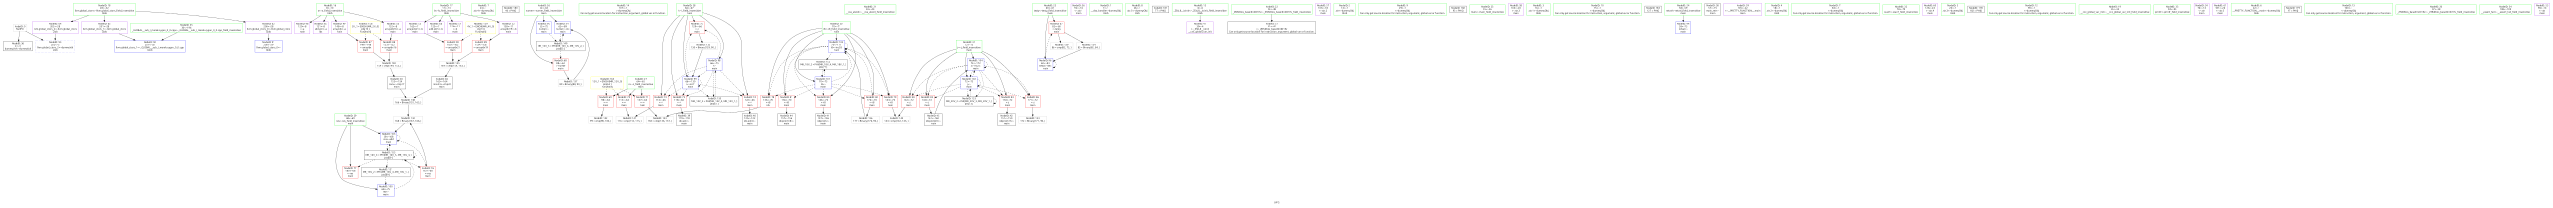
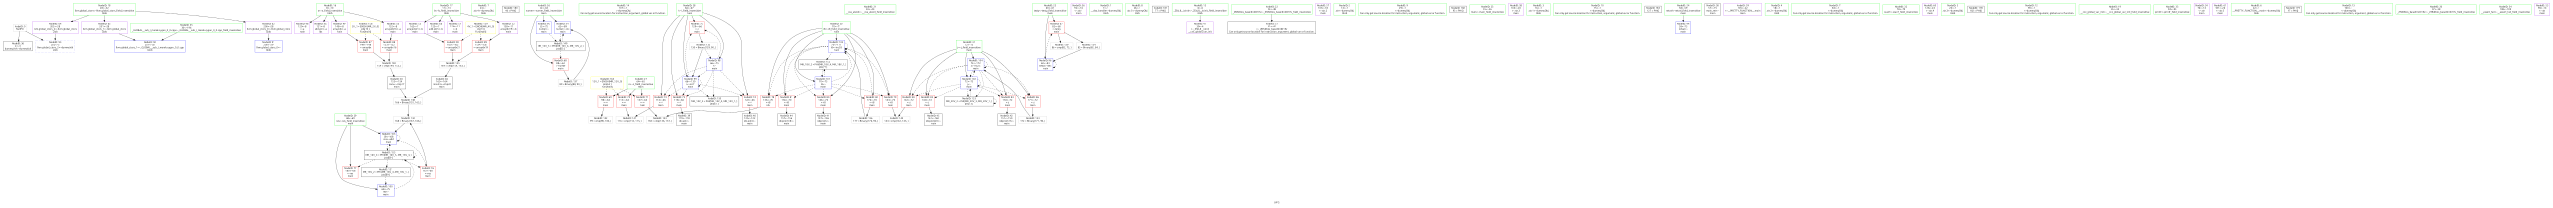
(716, 85) -> (708, 53)
(947, 90) -> (1012, 90)
